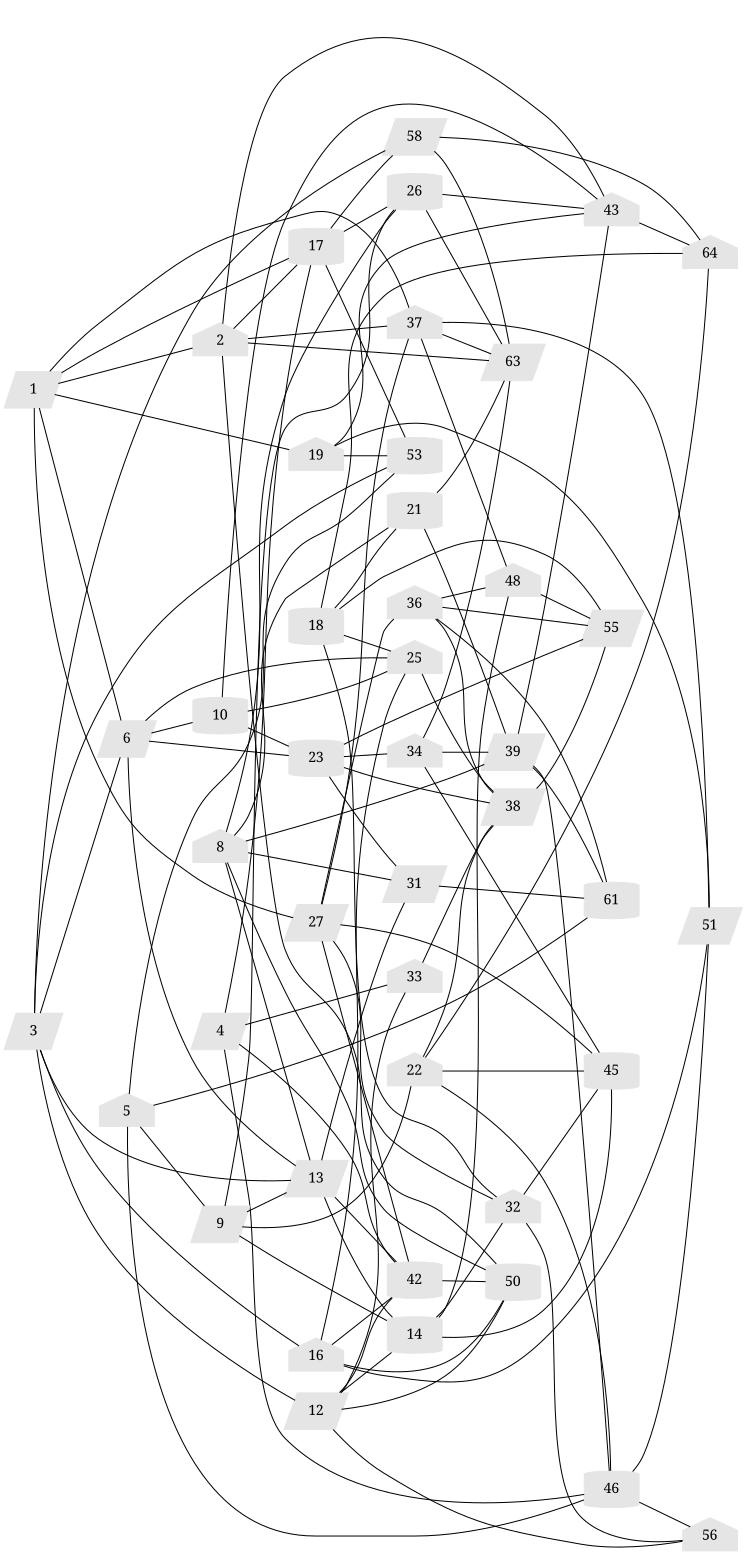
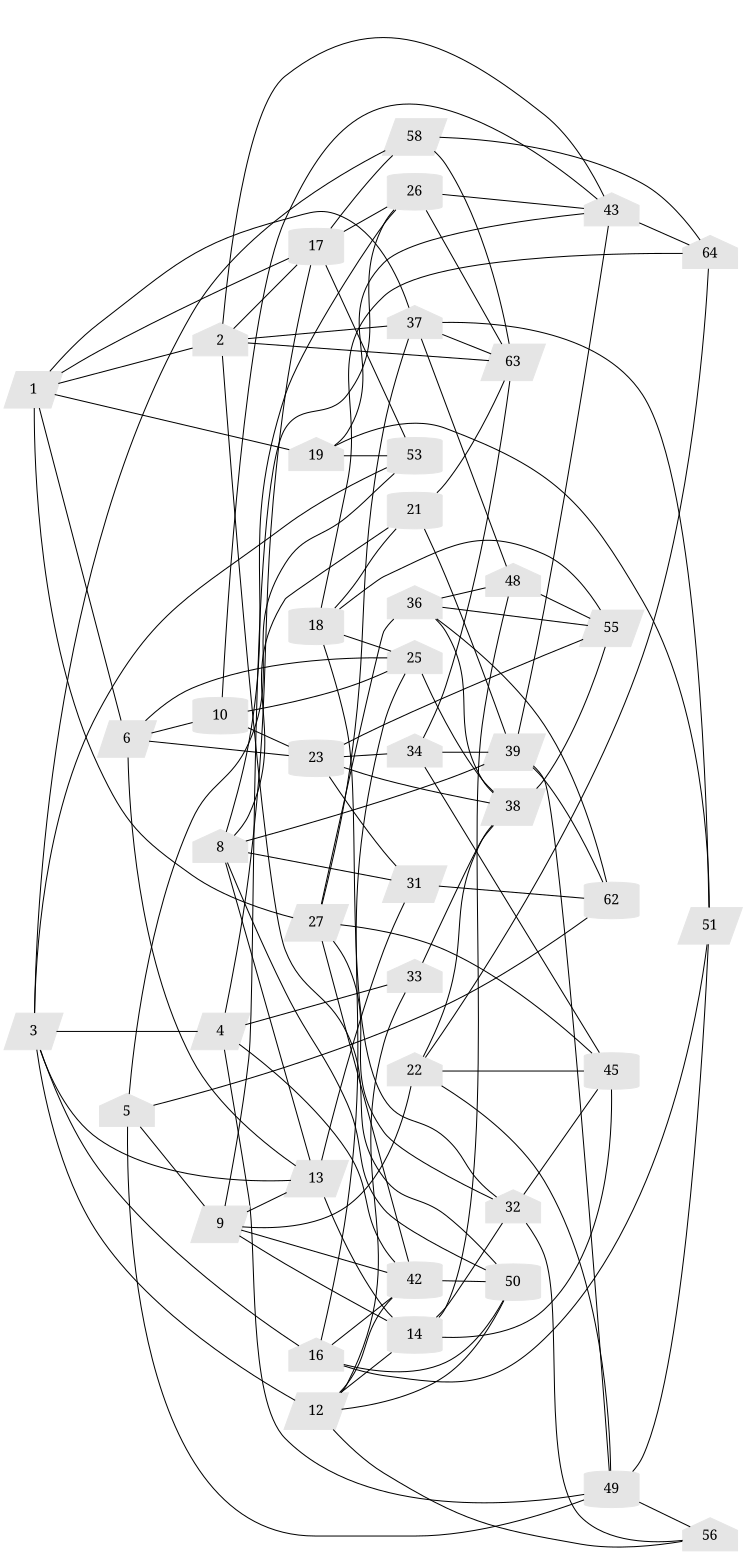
(80, 885) -> (127, 1031)
(612, 900) -> (612, 900)
(366, 1230) -> (314, 1251)
(612, 1489) -> (612, 1489)
